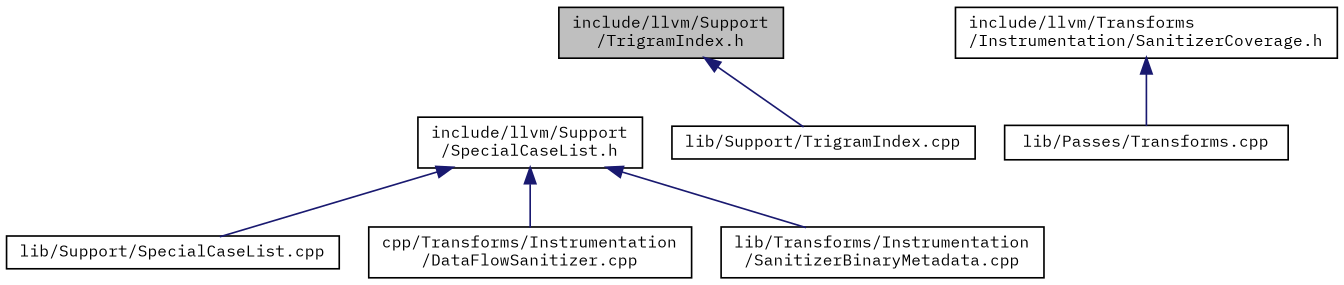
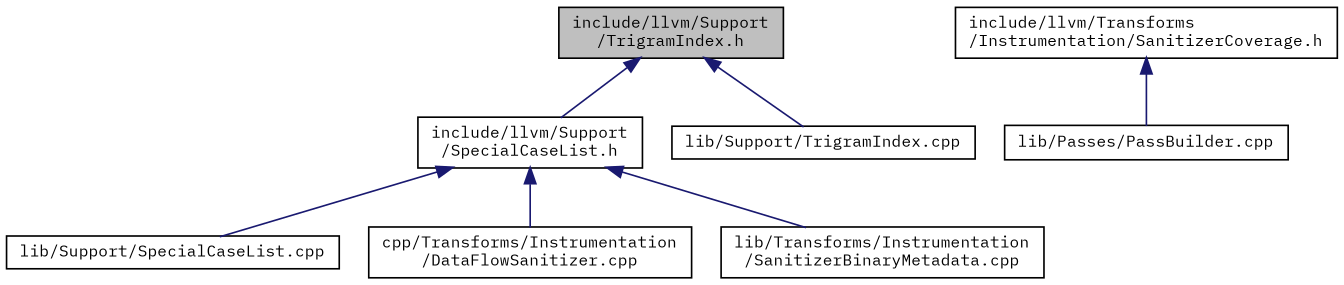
none -> (594, 93)
(1146, 143) -> (1146, 143)
